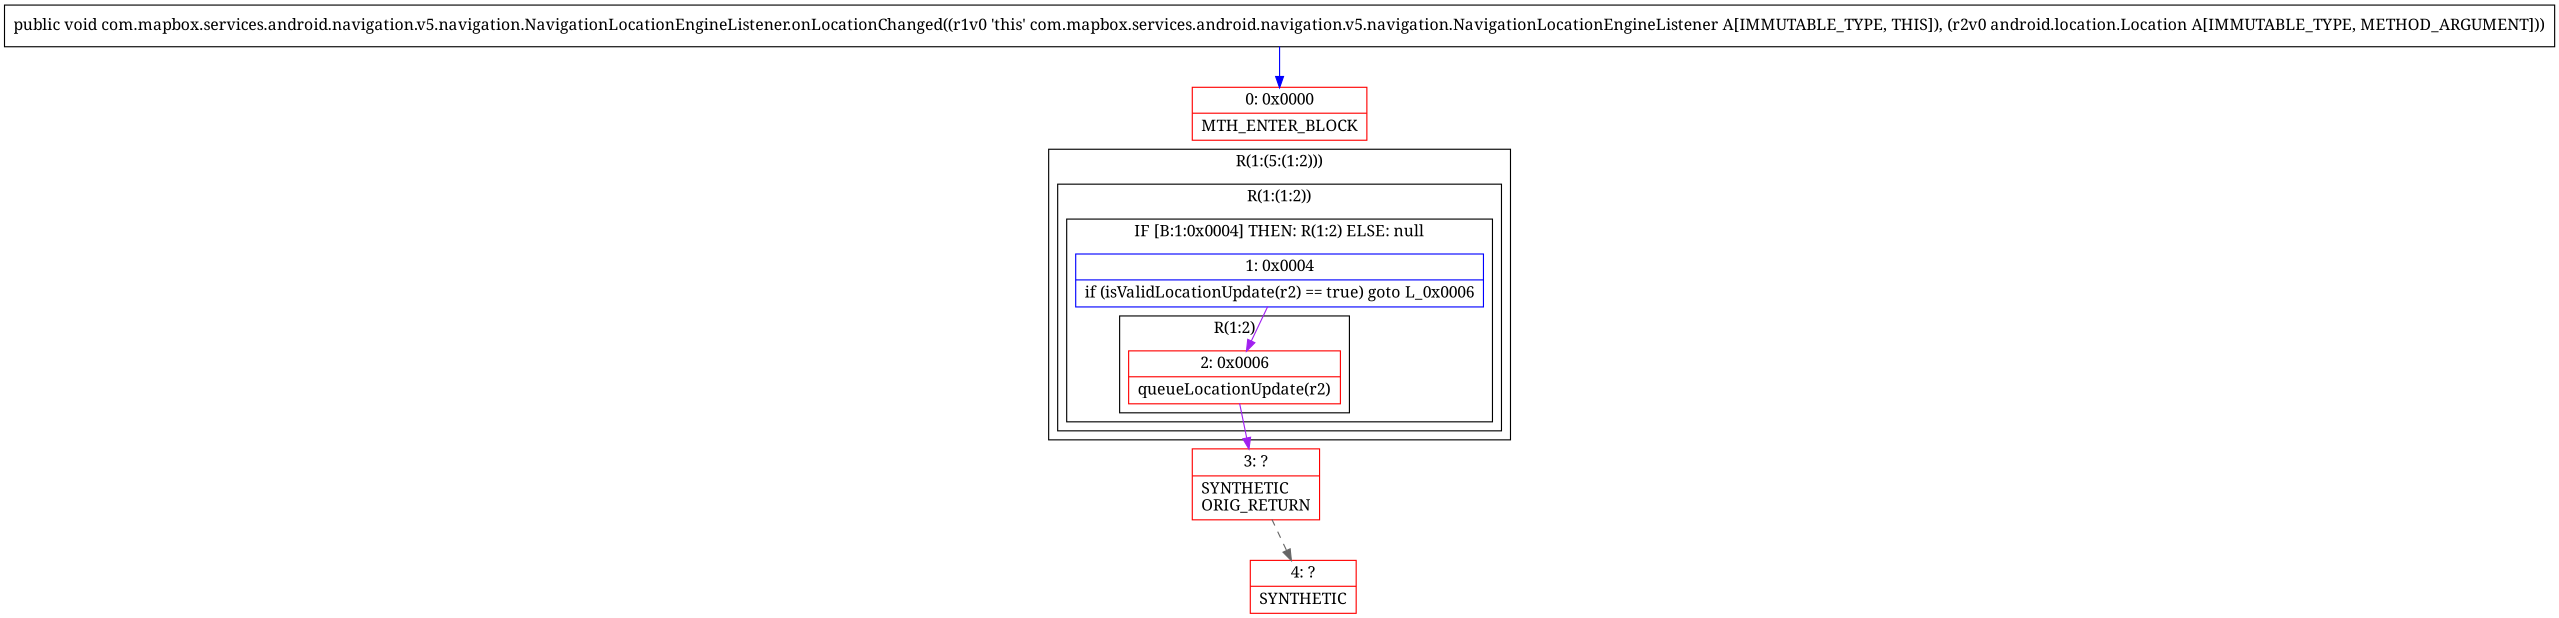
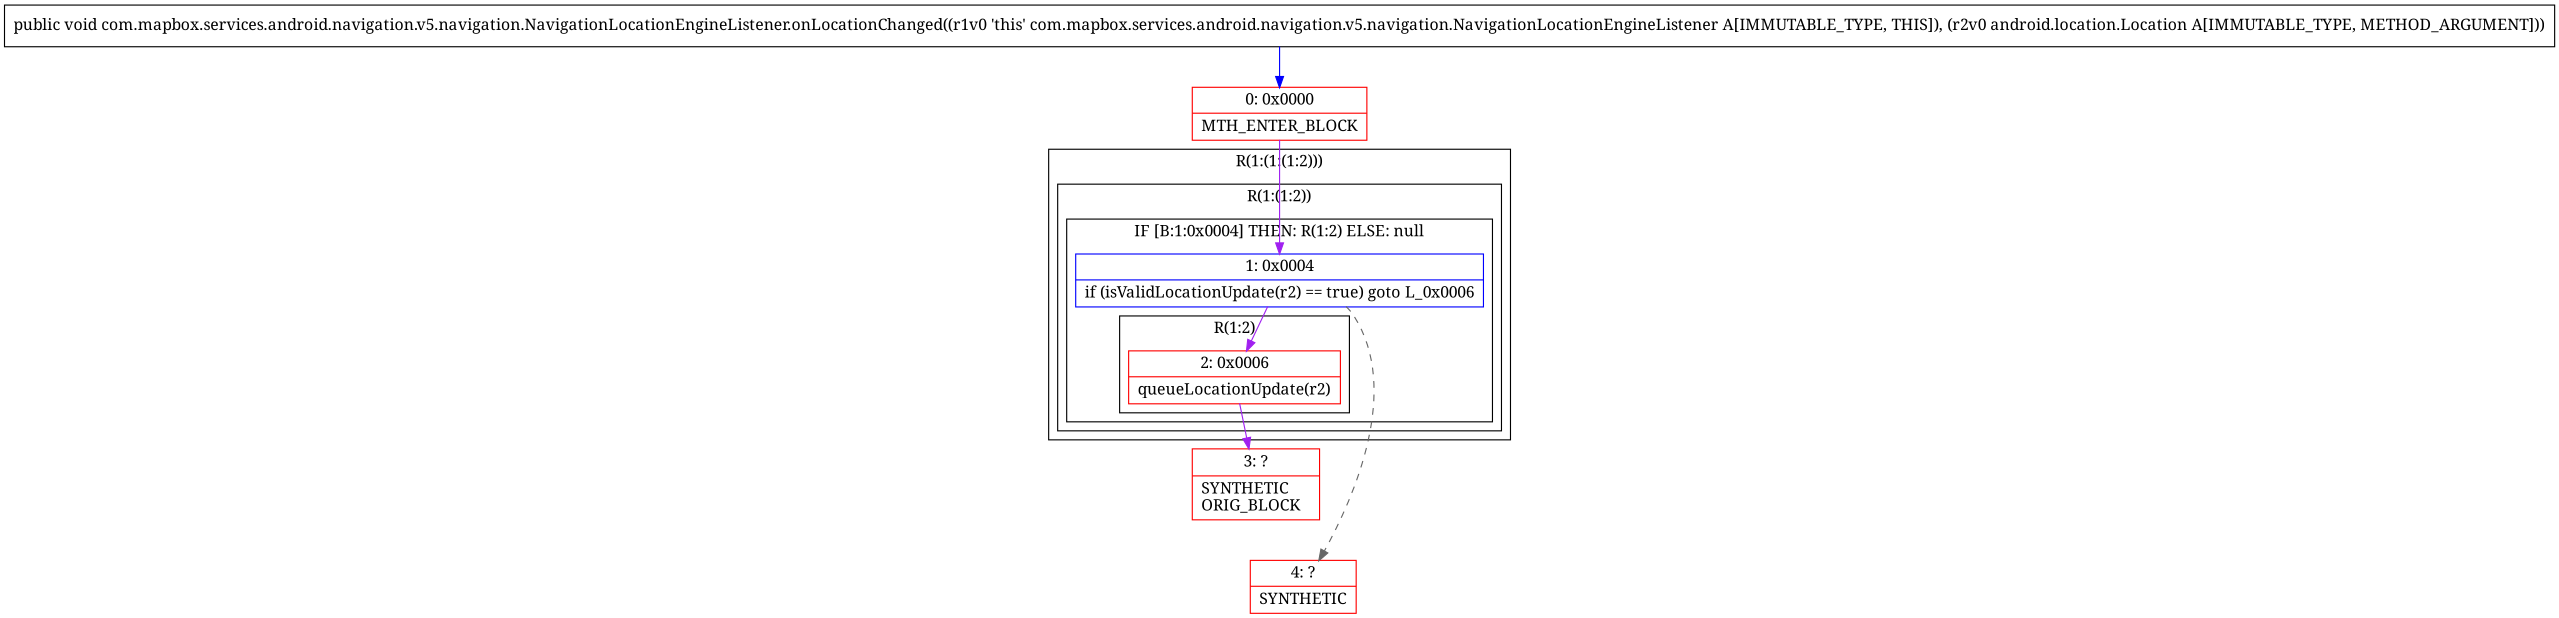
(1280, 162) -> (1280, 162)
none -> (1280, 191)
(1256, 506) -> (1251, 506)
(1279, 535) -> (1373, 411)
